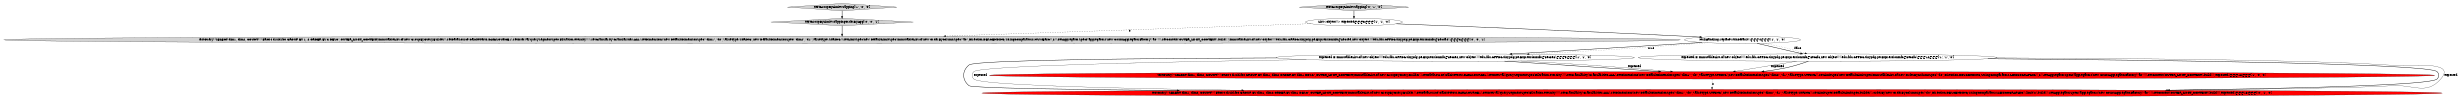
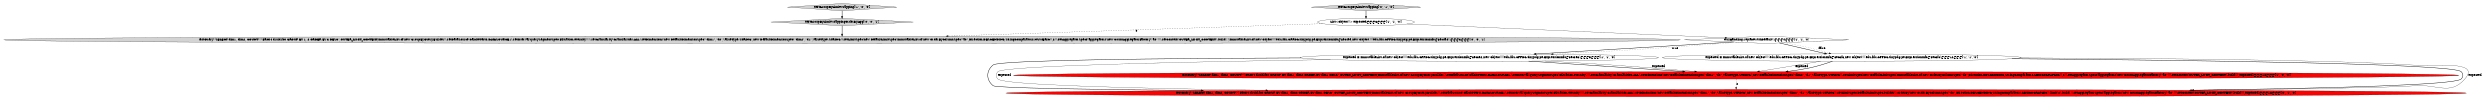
(1548, 30) -> (1566, 31)
(1742, 40) -> (1767, 40)
